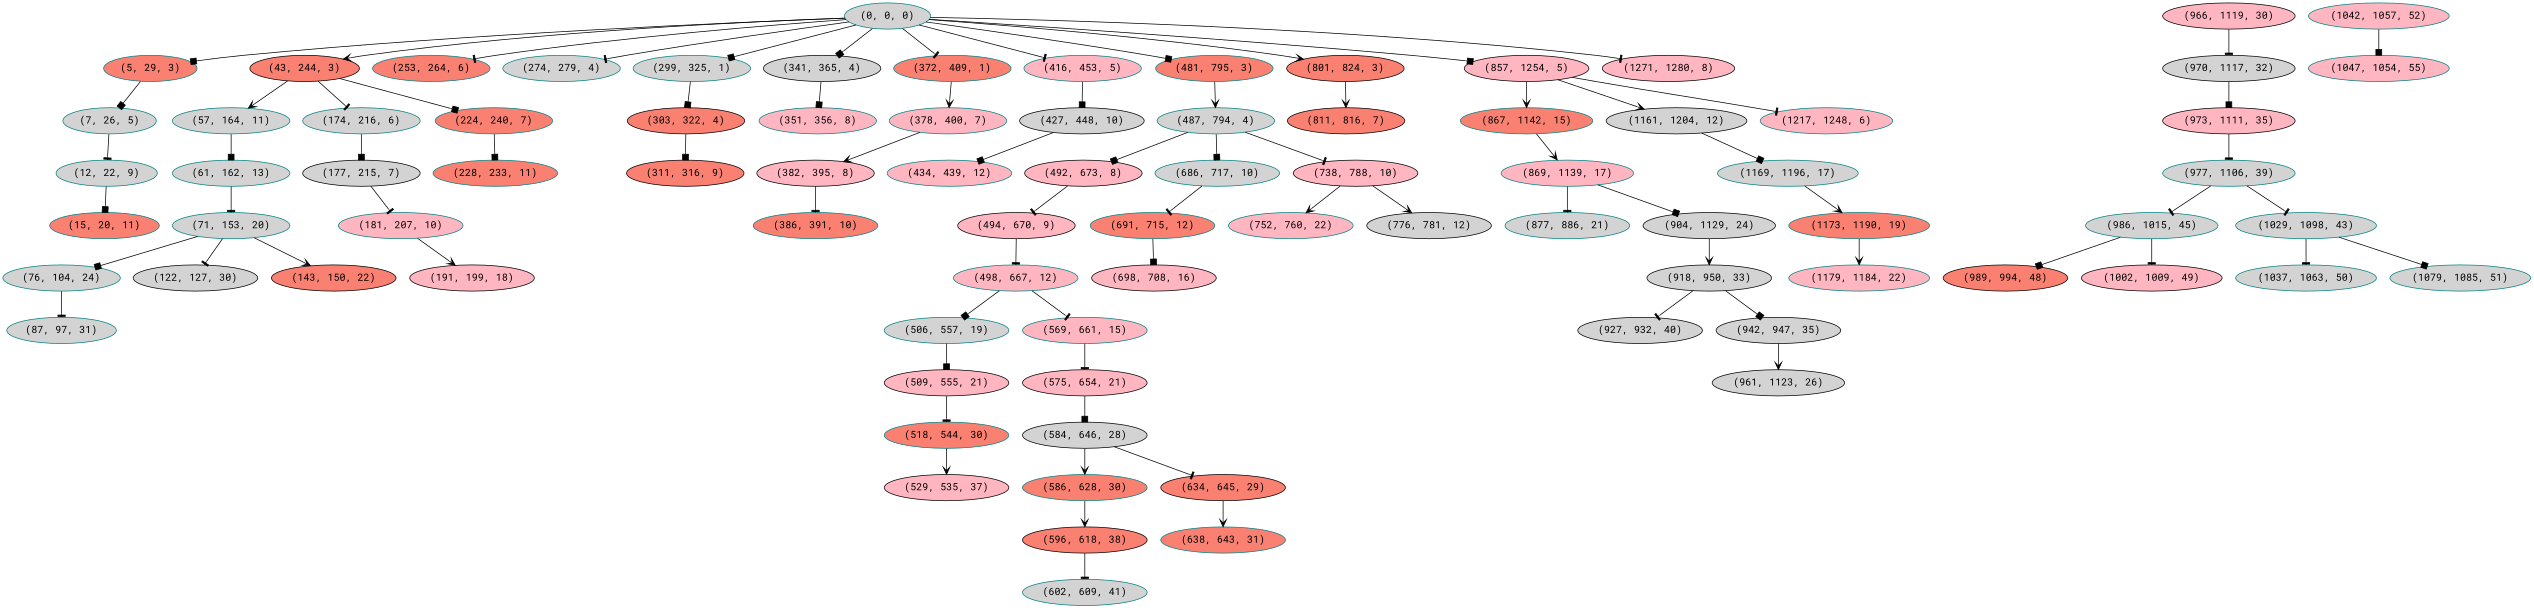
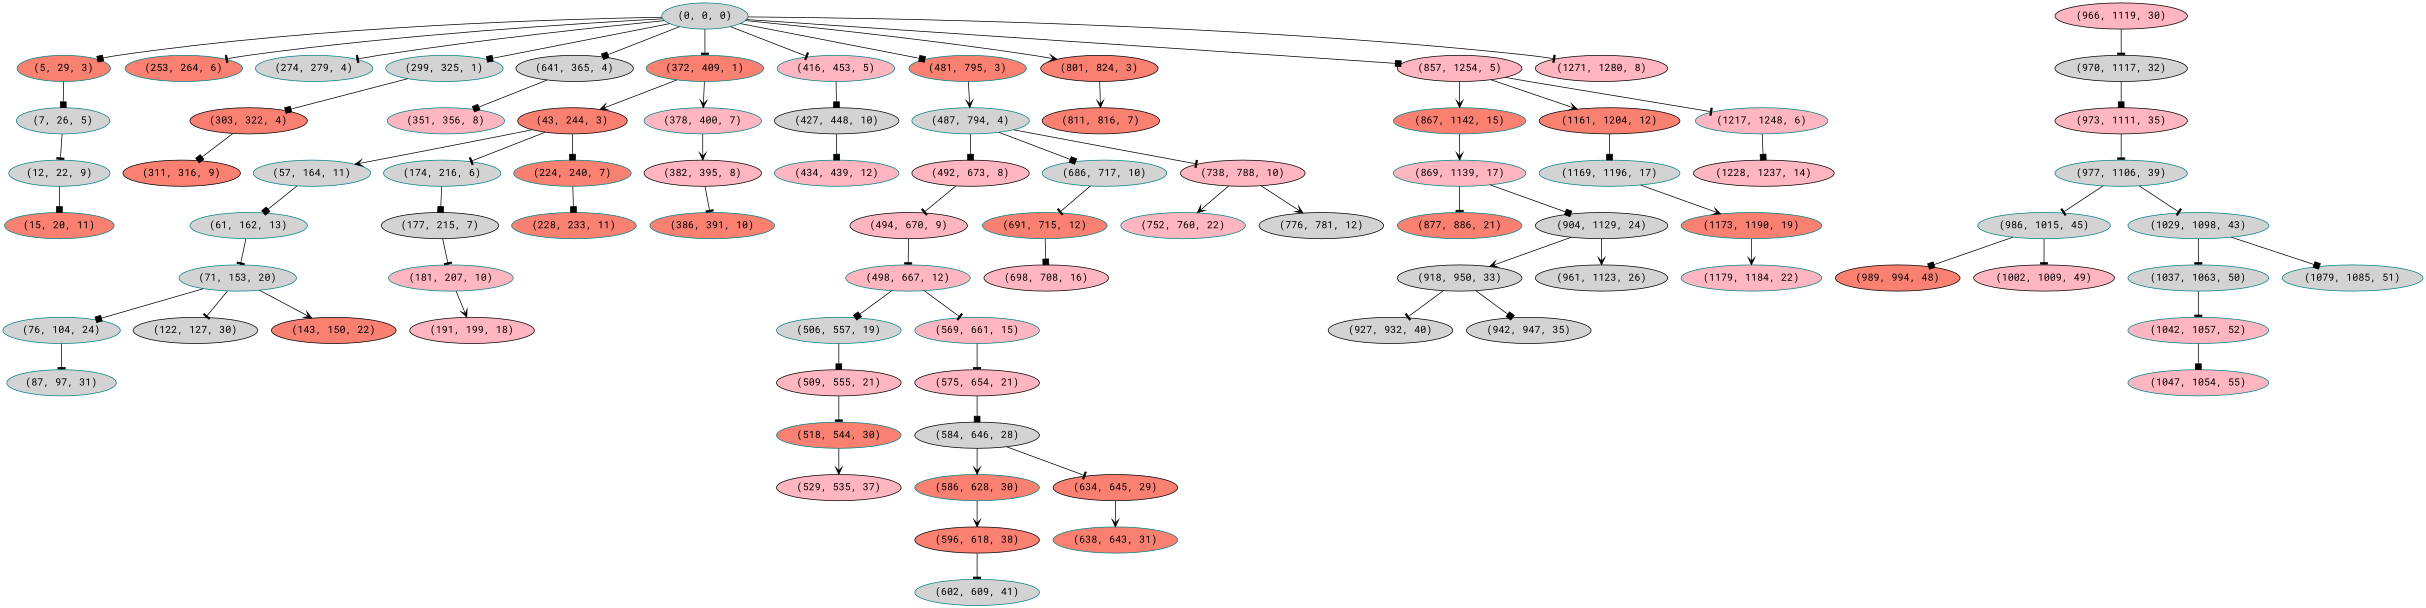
(498, 40) -> (642, 93)
(822, 68) -> (575, 68)
(1677, 121) -> (1610, 121)
none -> (1764, 173)
(1567, 226) -> (1460, 226)
none -> (2198, 302)
(1778, 353) -> (1602, 248)
